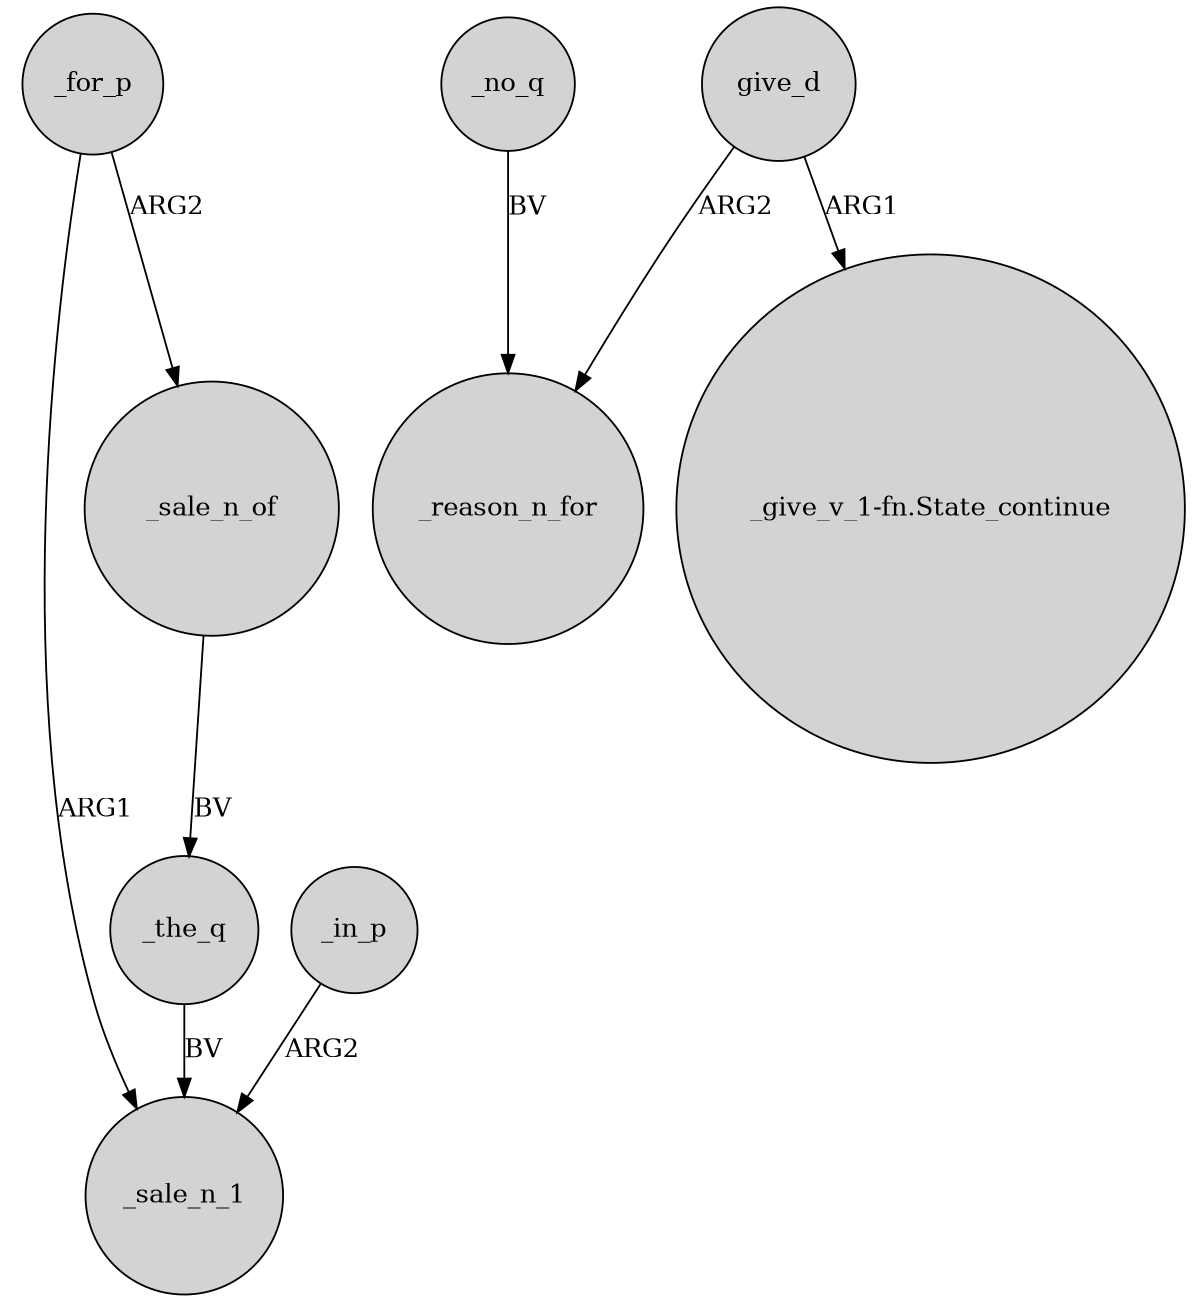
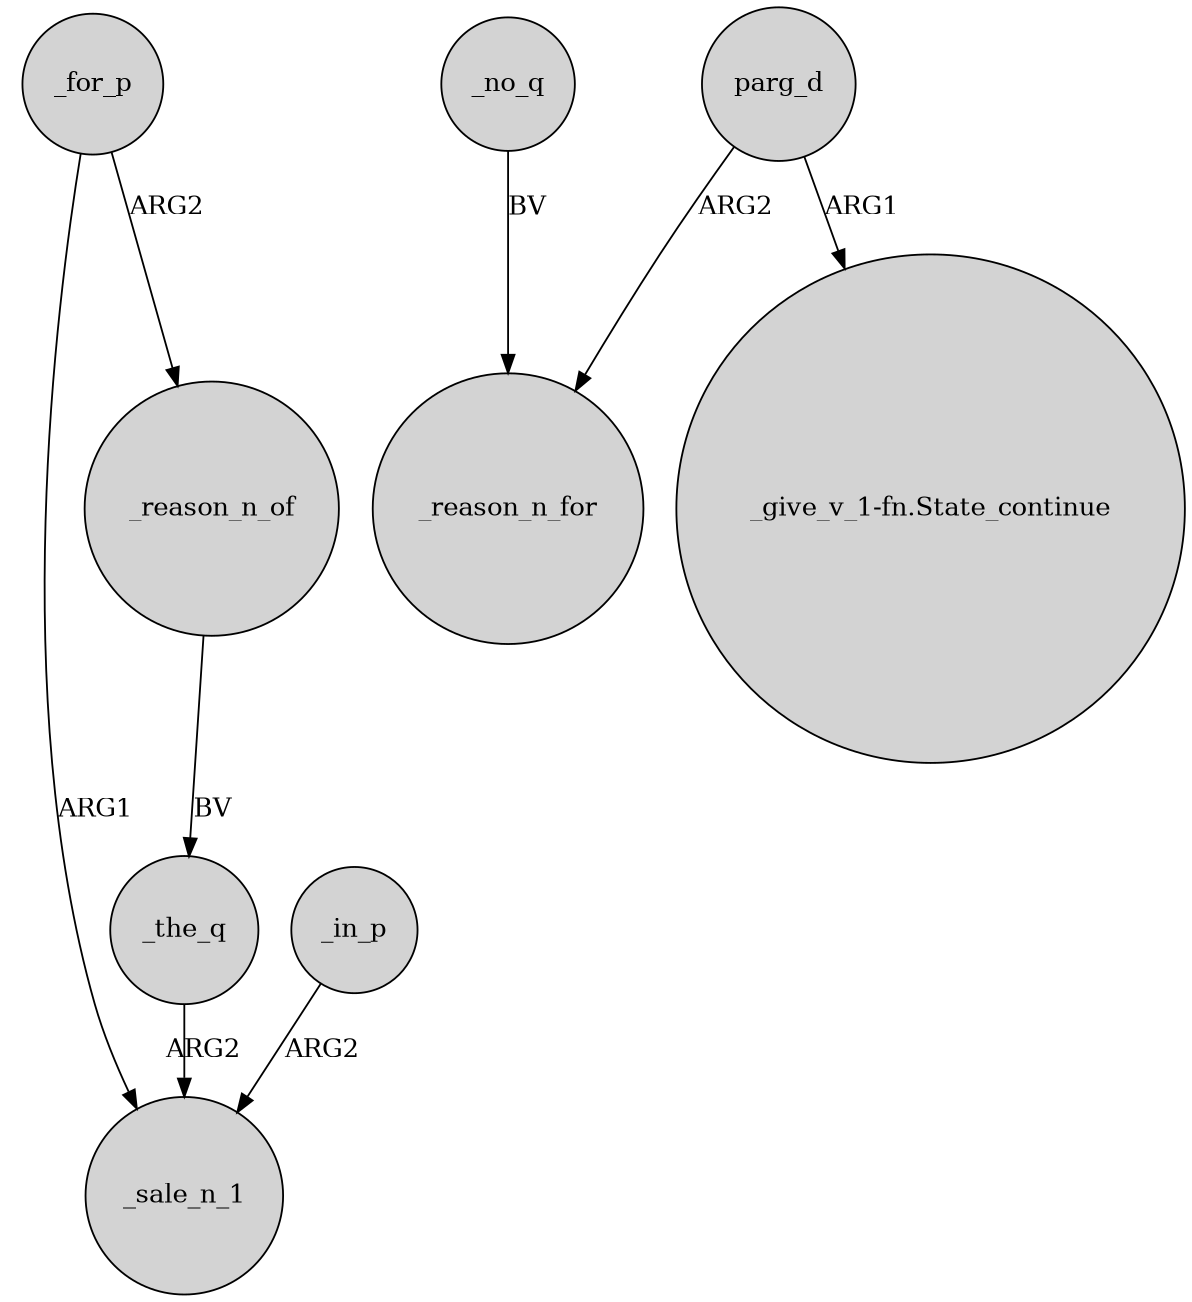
(779, 84) -> (779, 84)
(212, 509) -> (212, 509)
(204, 1050) -> (204, 1050)
